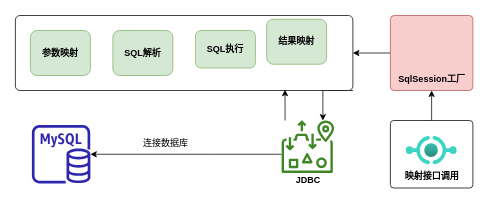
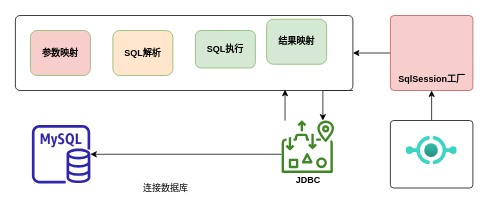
(60, 53) -> (60, 53)
(143, 53) -> (143, 53)
(165, 143) -> (165, 188)
(432, 177) -> none
